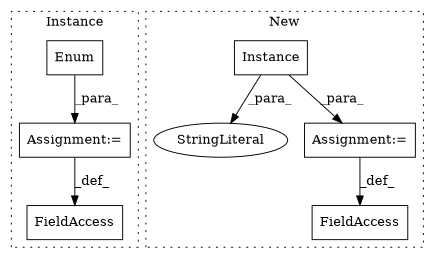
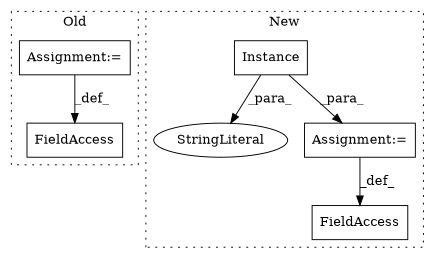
(75, 22) -> (75, 22)
(75, 58) -> none
